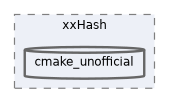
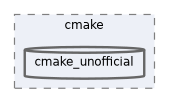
(84, 26) -> (84, 26)
